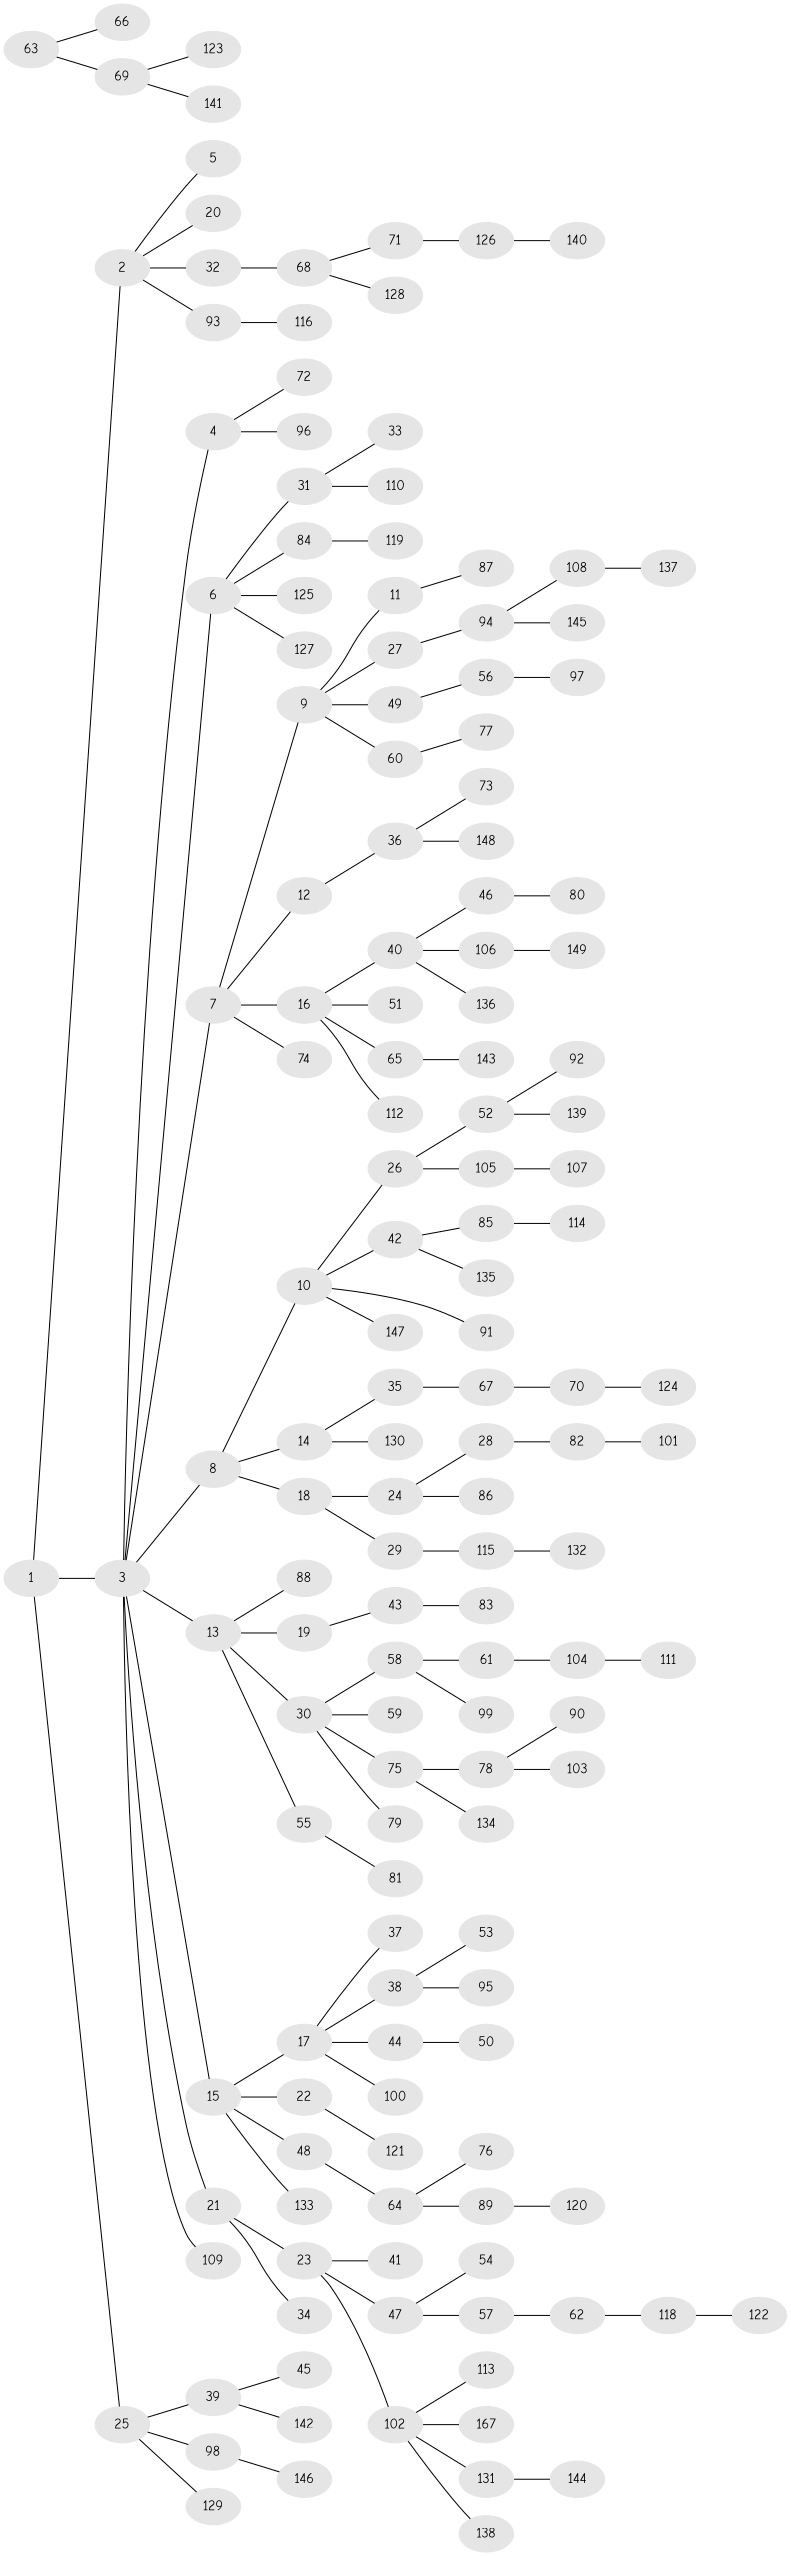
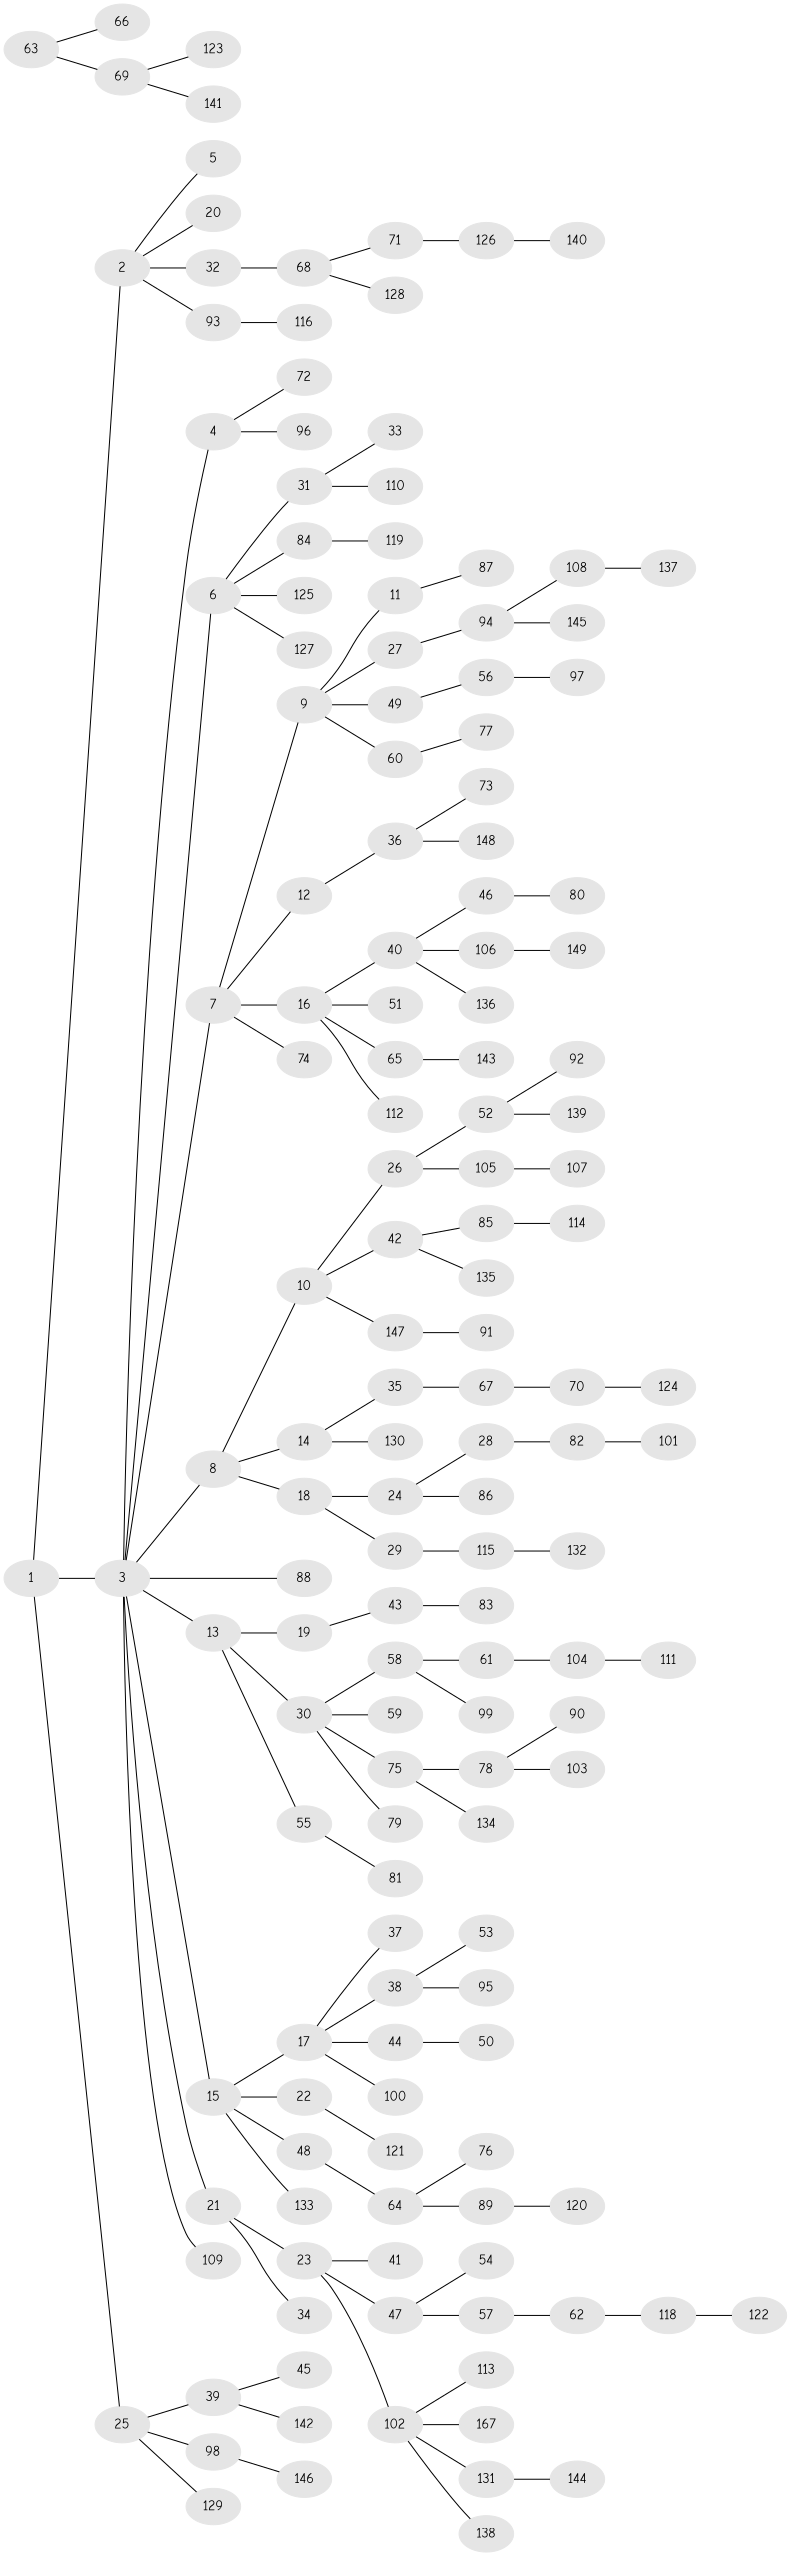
(399, 1299) -> (441, 1333)
(259, 1606) -> (213, 1578)
